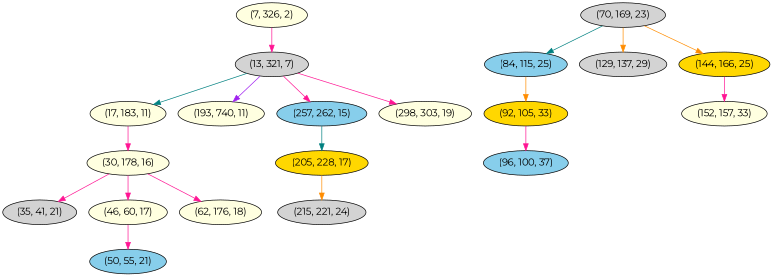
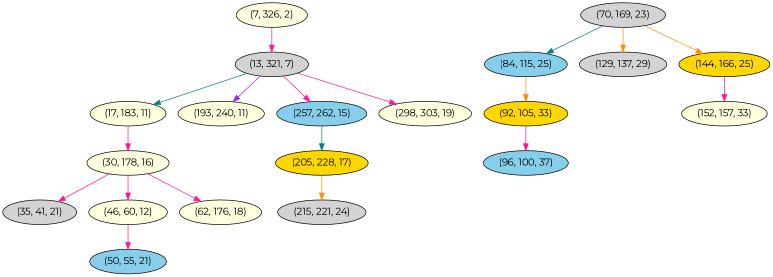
(221, 114) -> (221, 114)
(128, 212) -> (128, 212)
